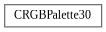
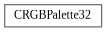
(53, 16) -> (53, 16)
